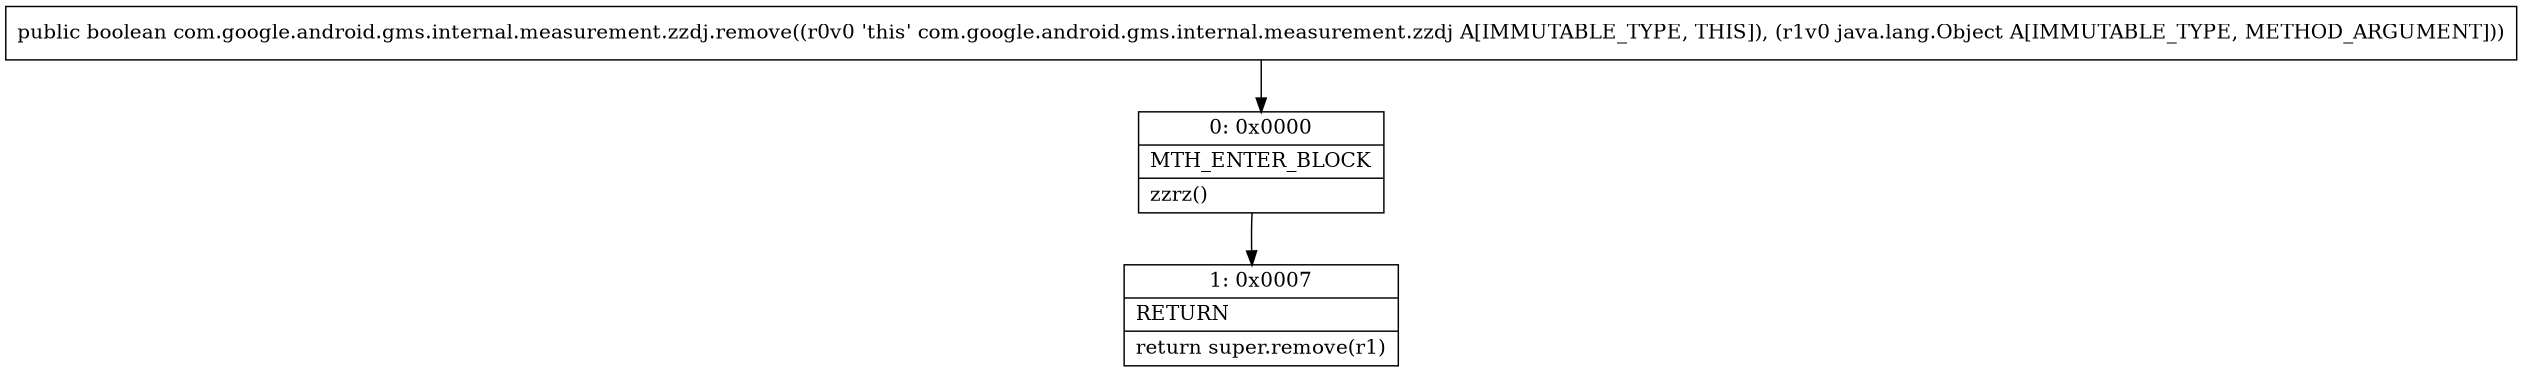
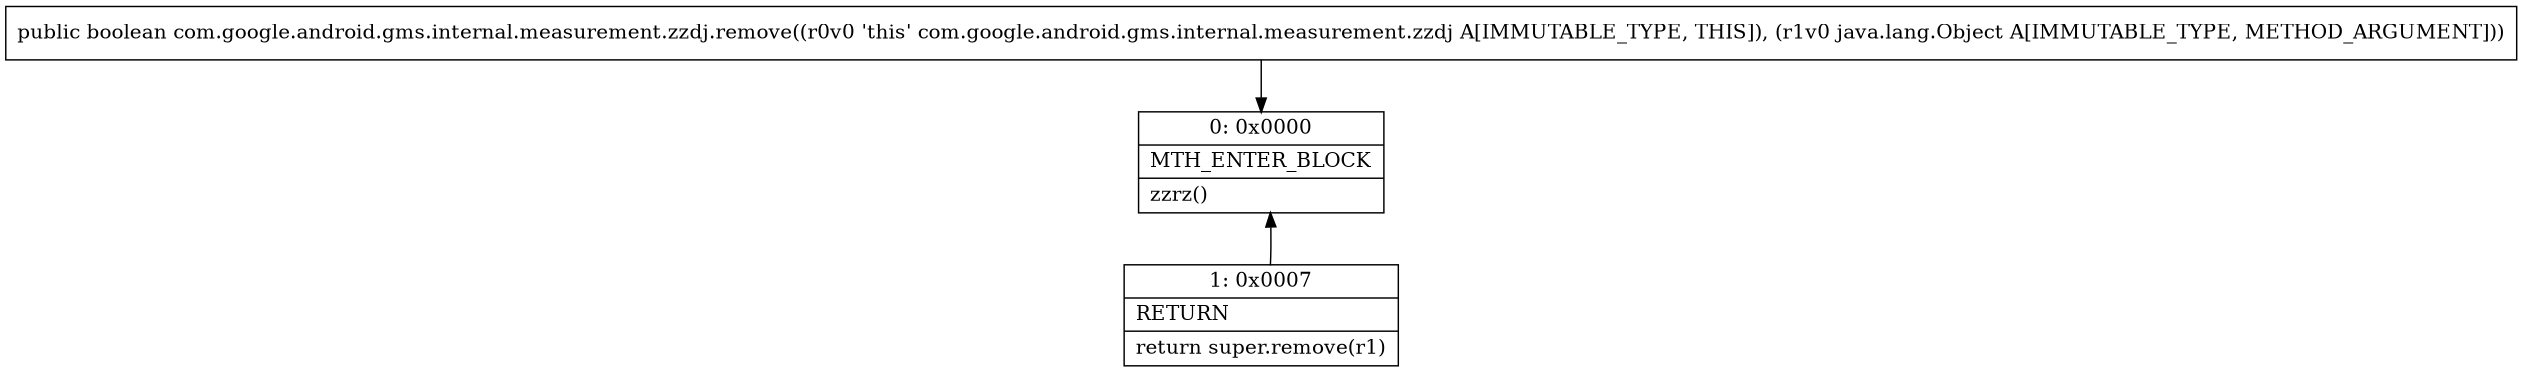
(1252, 232) -> (1271, 246)
